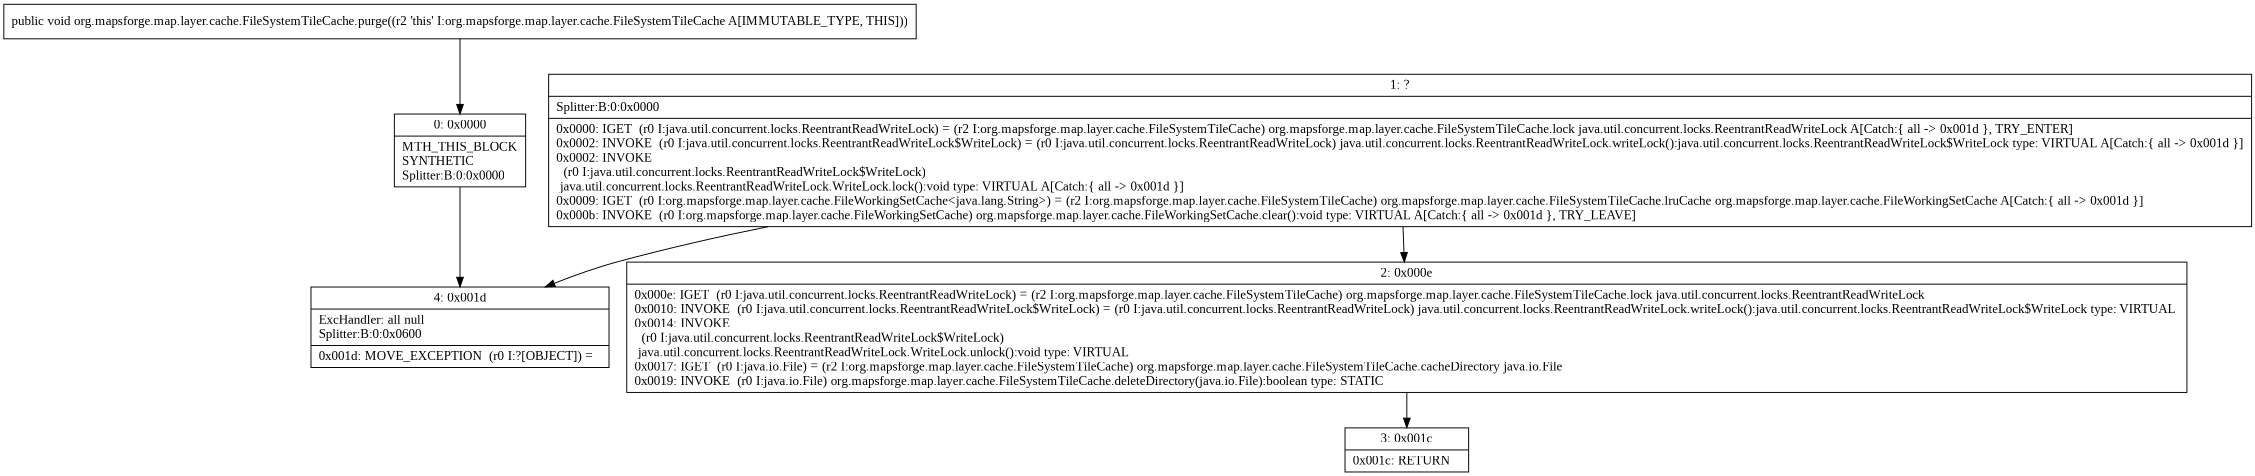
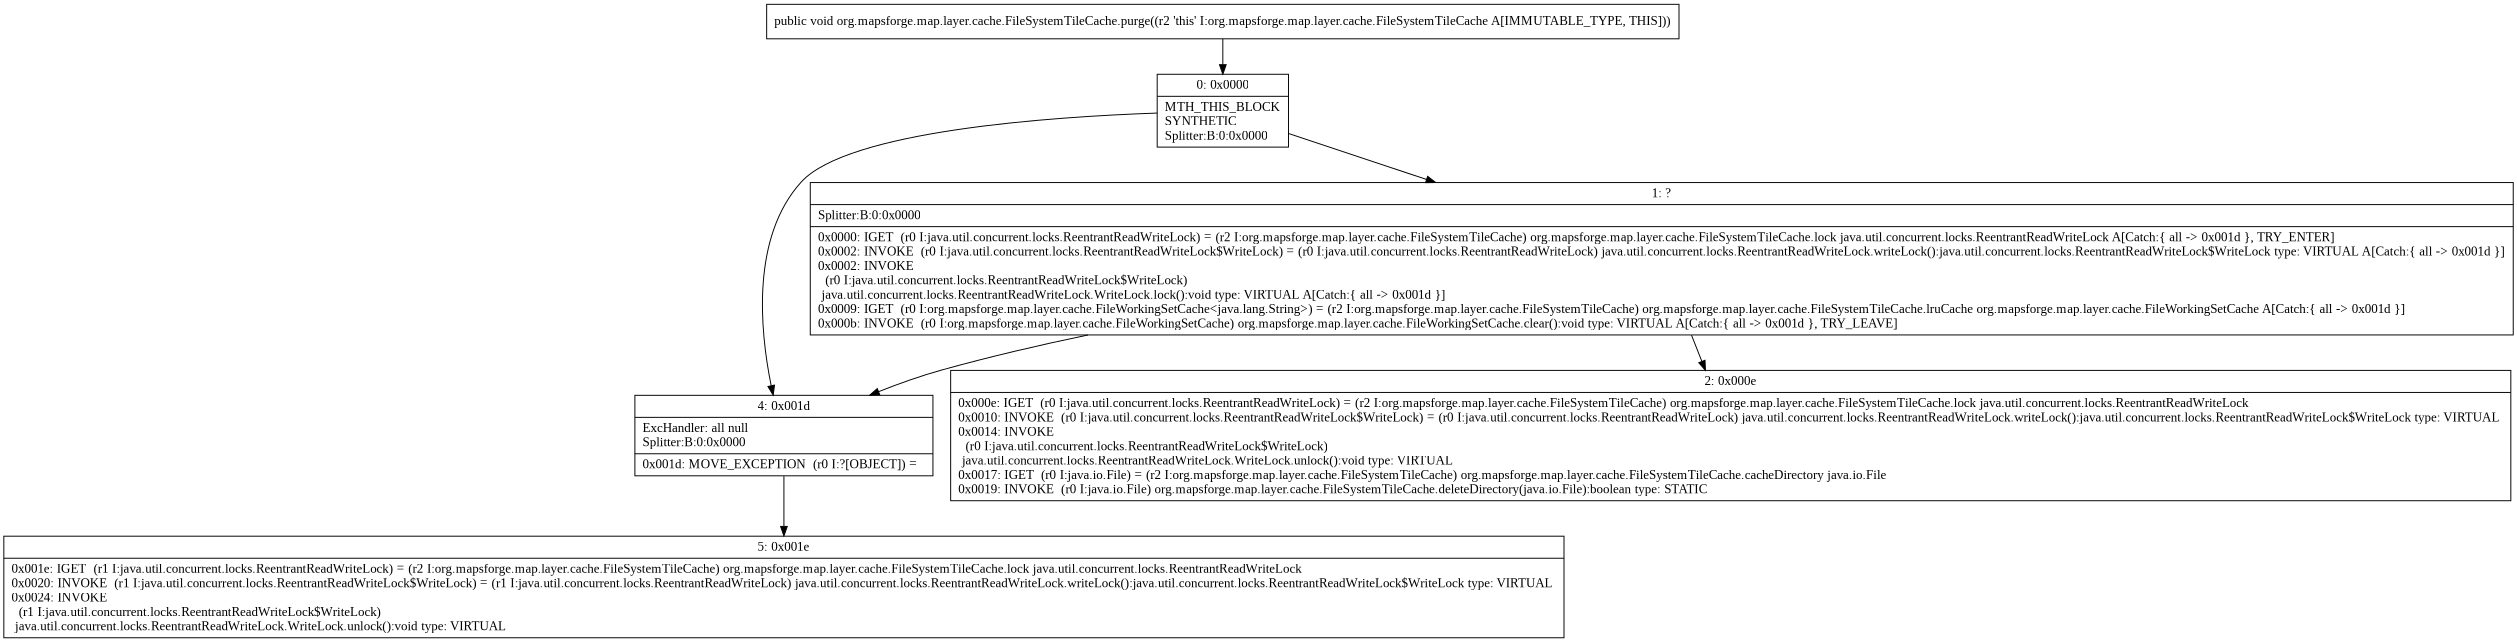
none -> (1358, 156)
(370, 334) -> (694, 442)
(1407, 450) -> none
none -> (784, 587)
